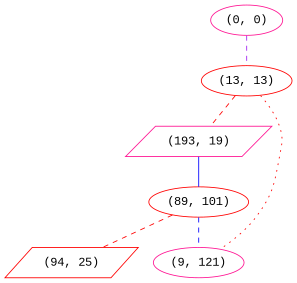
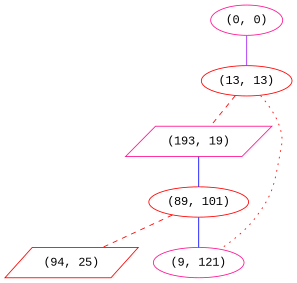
(247, 51) -> (247, 51)
(199, 232) -> (199, 232)
